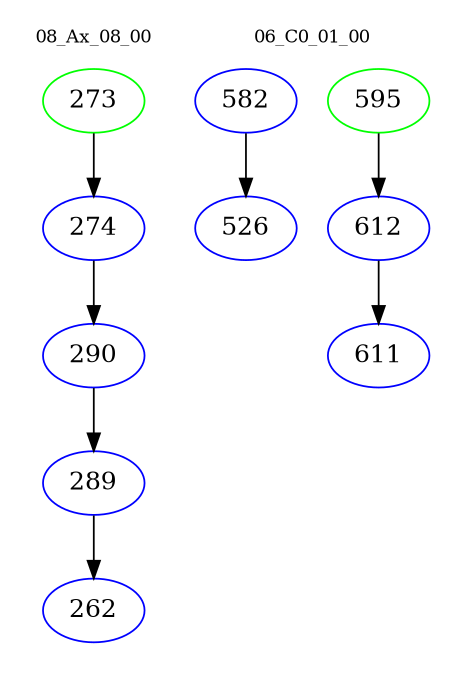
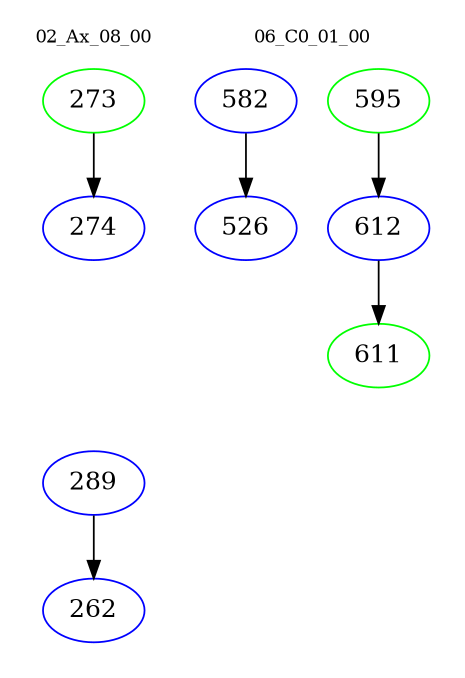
(94, 38) -> (94, 38)
(94, 356) -> none
(379, 356) -> (379, 356)
